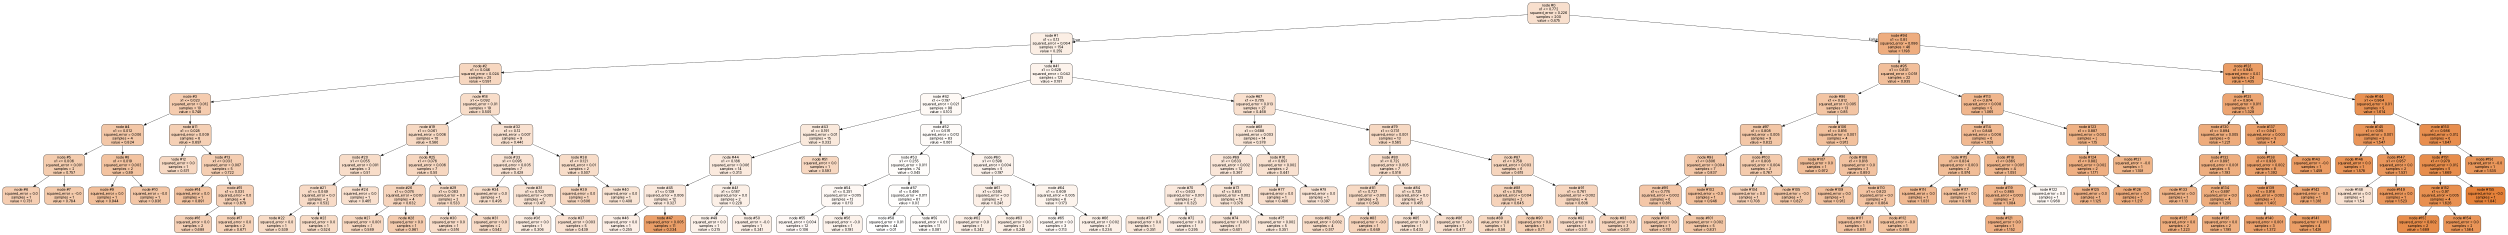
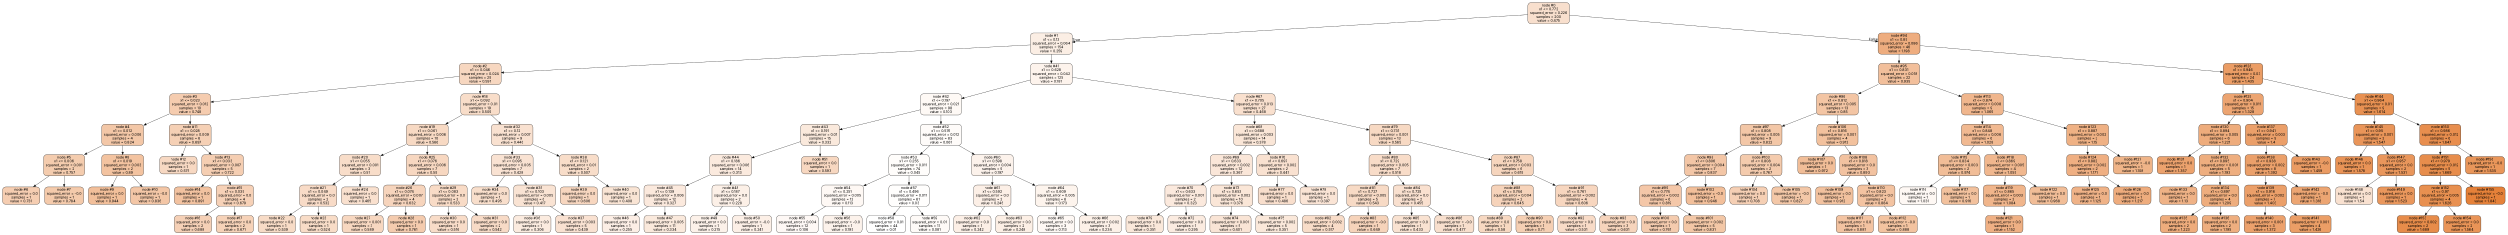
none -> (2176, 165)
(1918, 196) -> (1918, 196)
(2049, 196) -> (2049, 196)
(407, 224) -> (407, 224)
(665, 224) -> (665, 224)
(1145, 224) -> (1145, 224)
